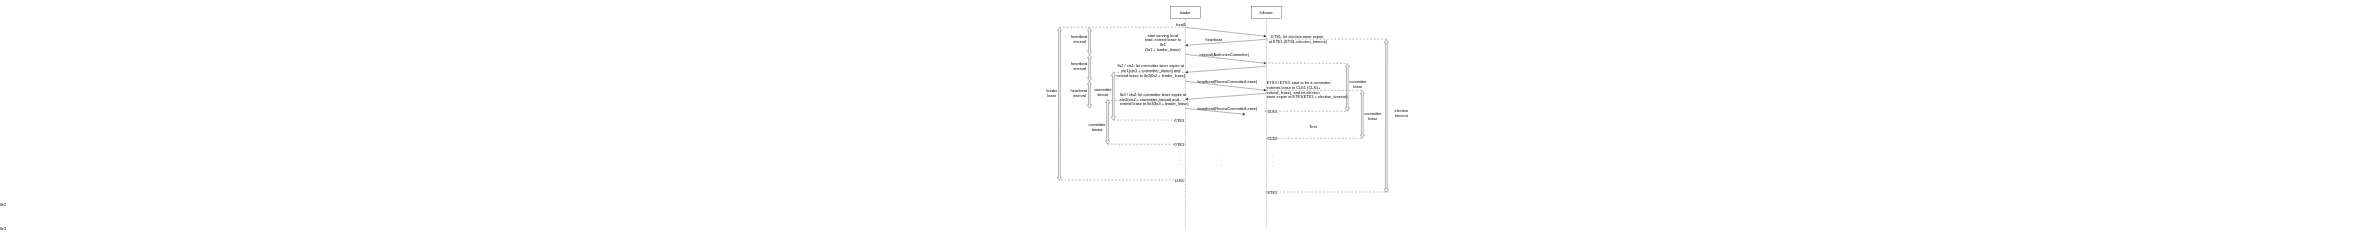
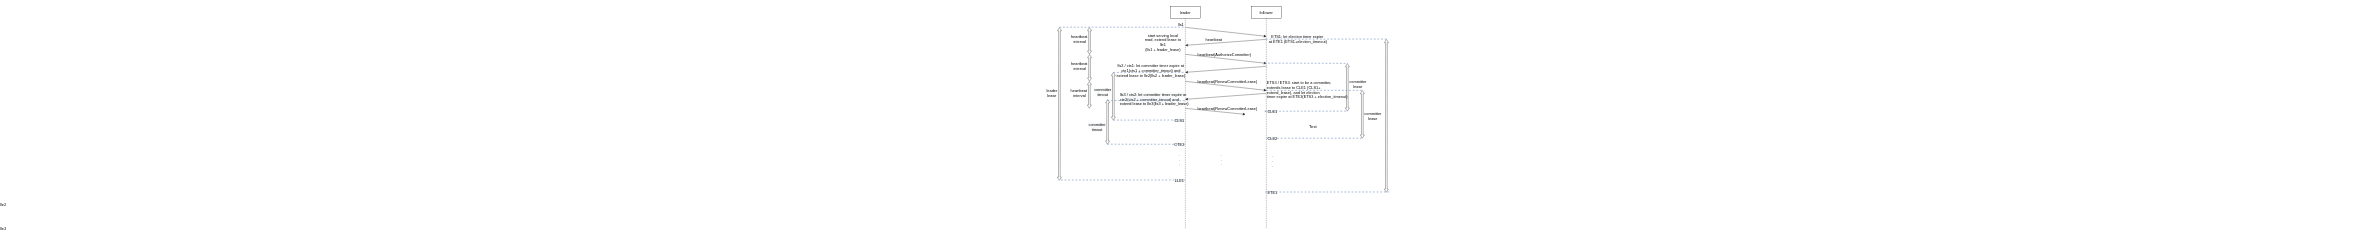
(1181, 24) -> (1181, 24)
(1225, 54) -> (1225, 54)
(1401, 113) -> none
(1180, 120) -> (1180, 120)
